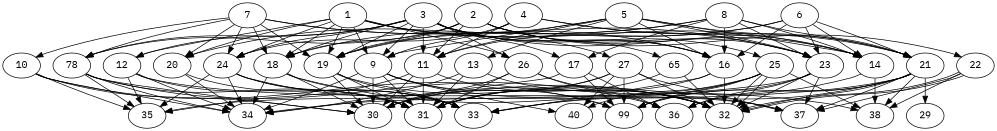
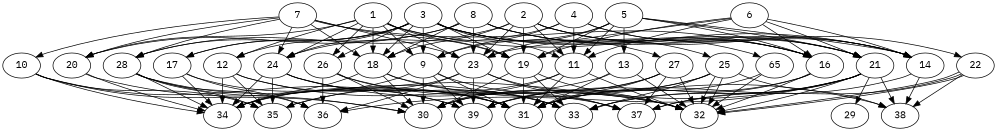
(72, 66) -> (122, 66)
(574, 116) -> none
(624, 116) -> (473, 116)
